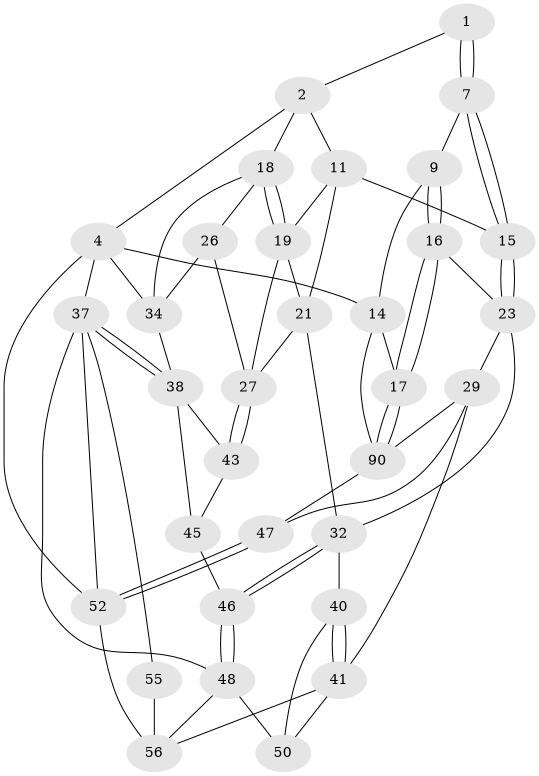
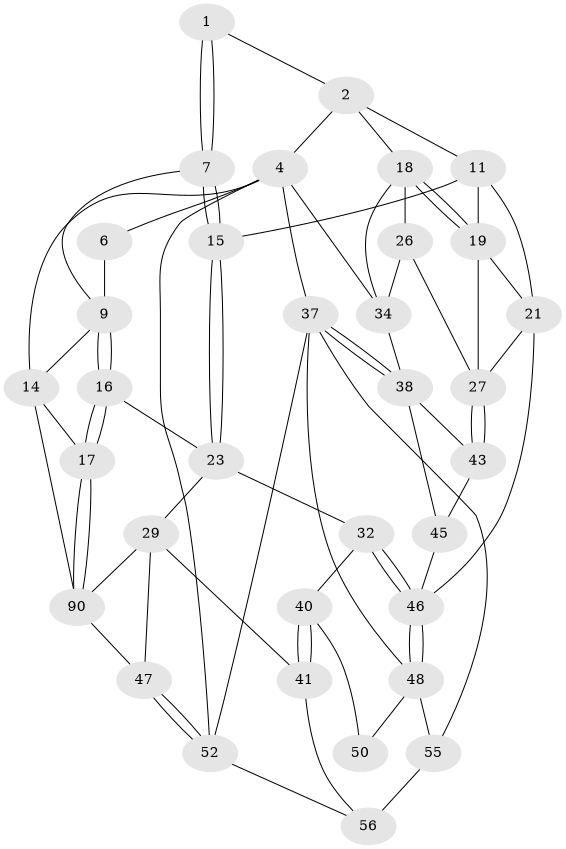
none -> (105, 242)
(322, 424) -> (515, 477)
(191, 717) -> (425, 717)
(311, 717) -> none
